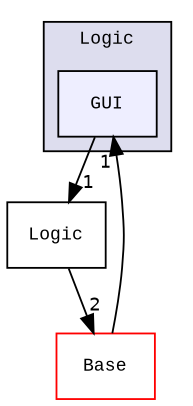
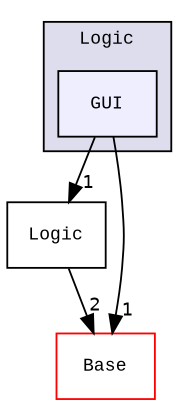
(124, 244) -> (124, 226)
